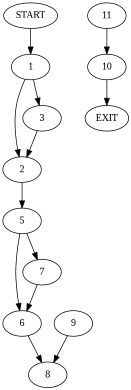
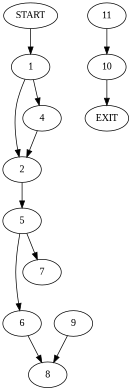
(42, 118) -> (42, 118)
(33, 294) -> none
